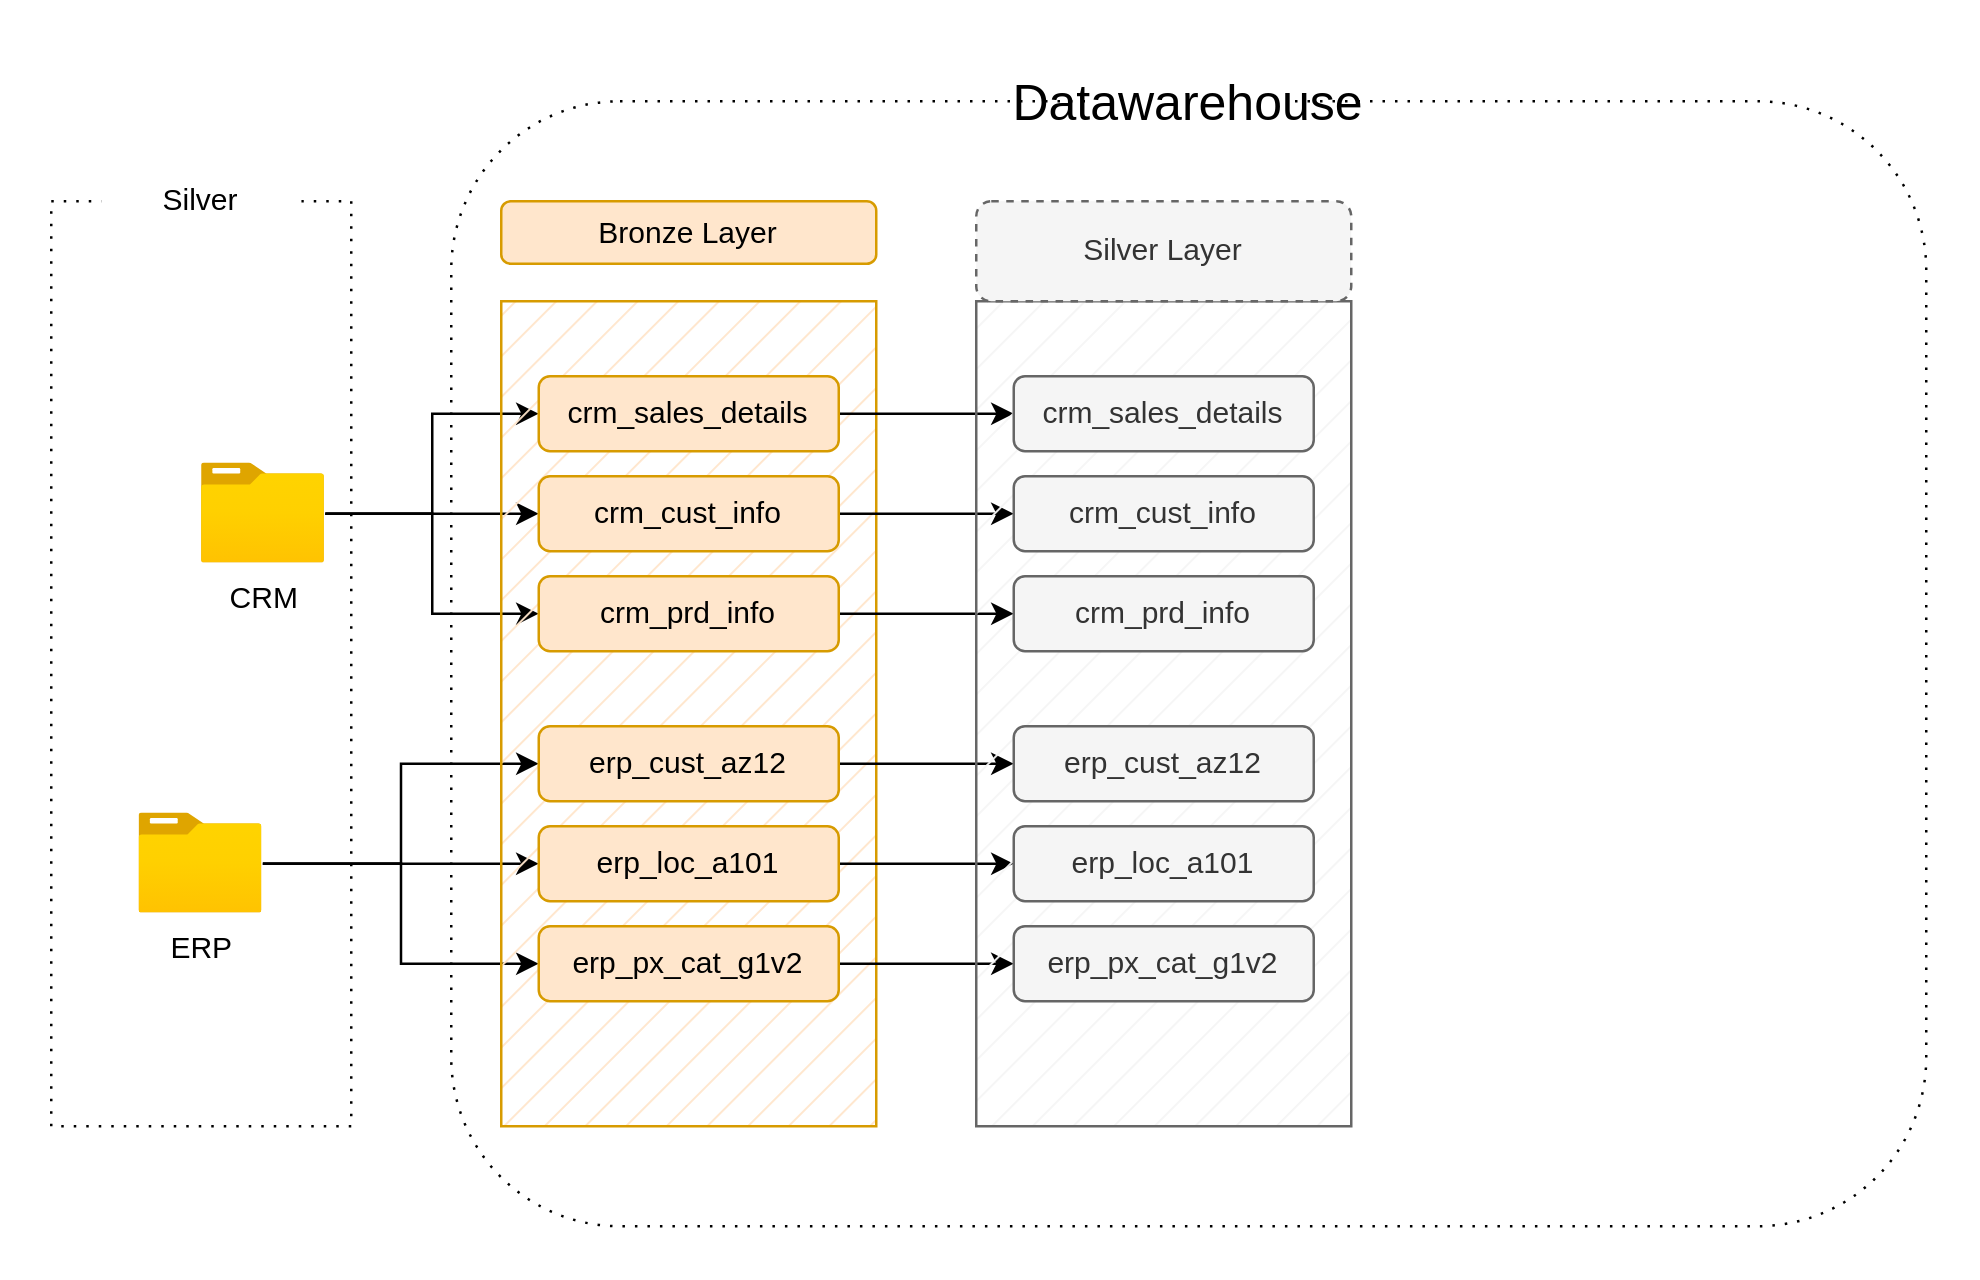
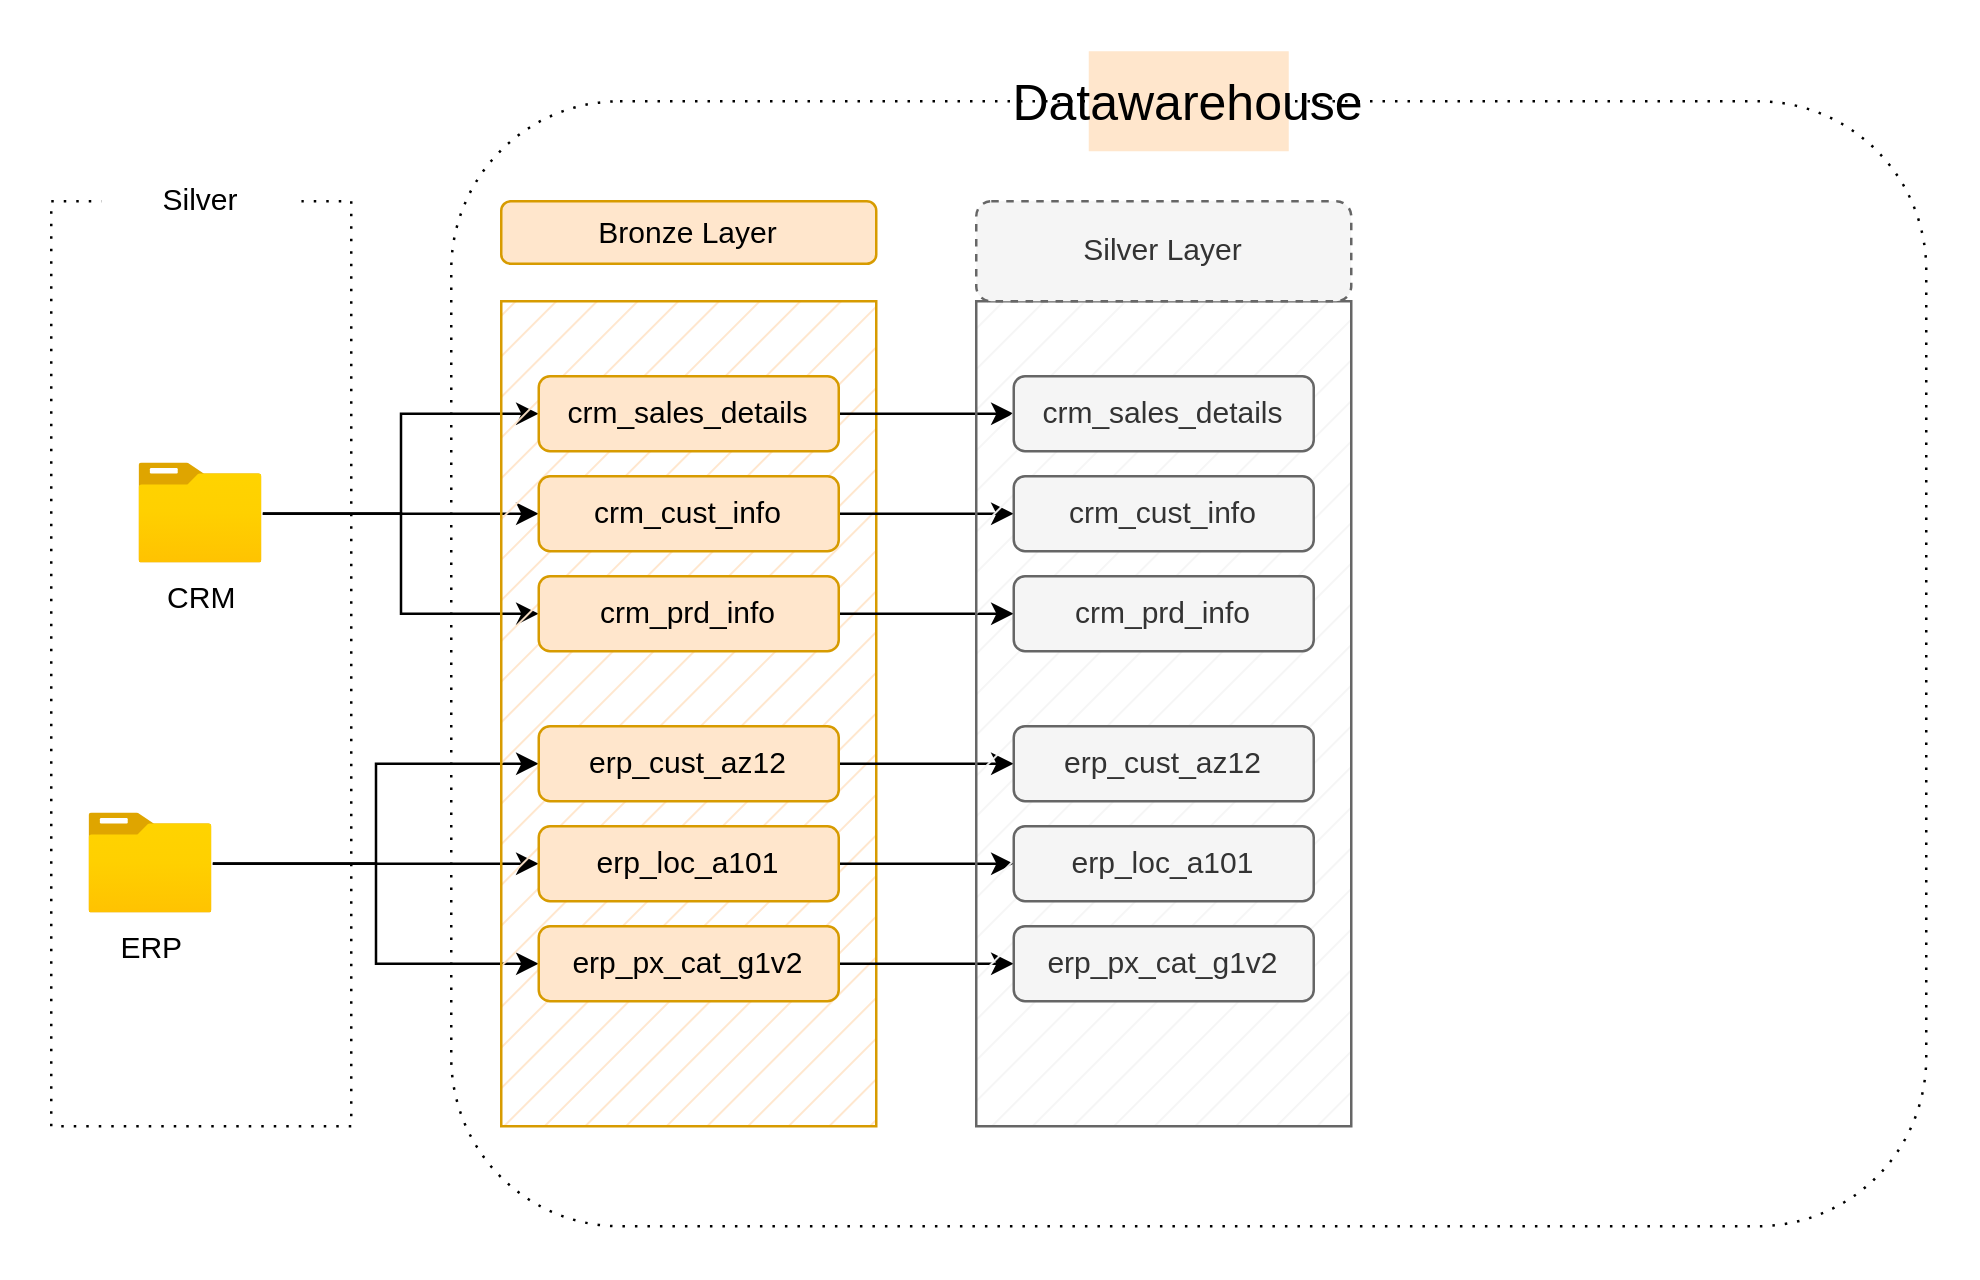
(1189, 101) -> (1189, 101)
(264, 514) -> (201, 514)
(201, 864) -> (151, 864)
